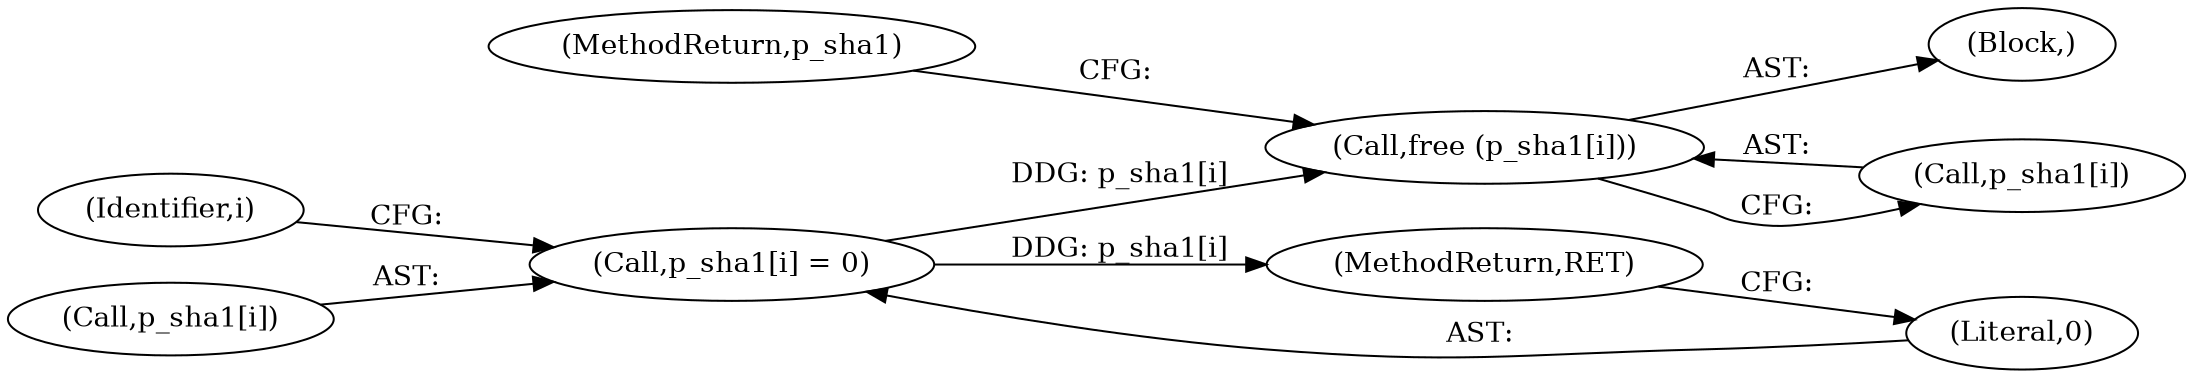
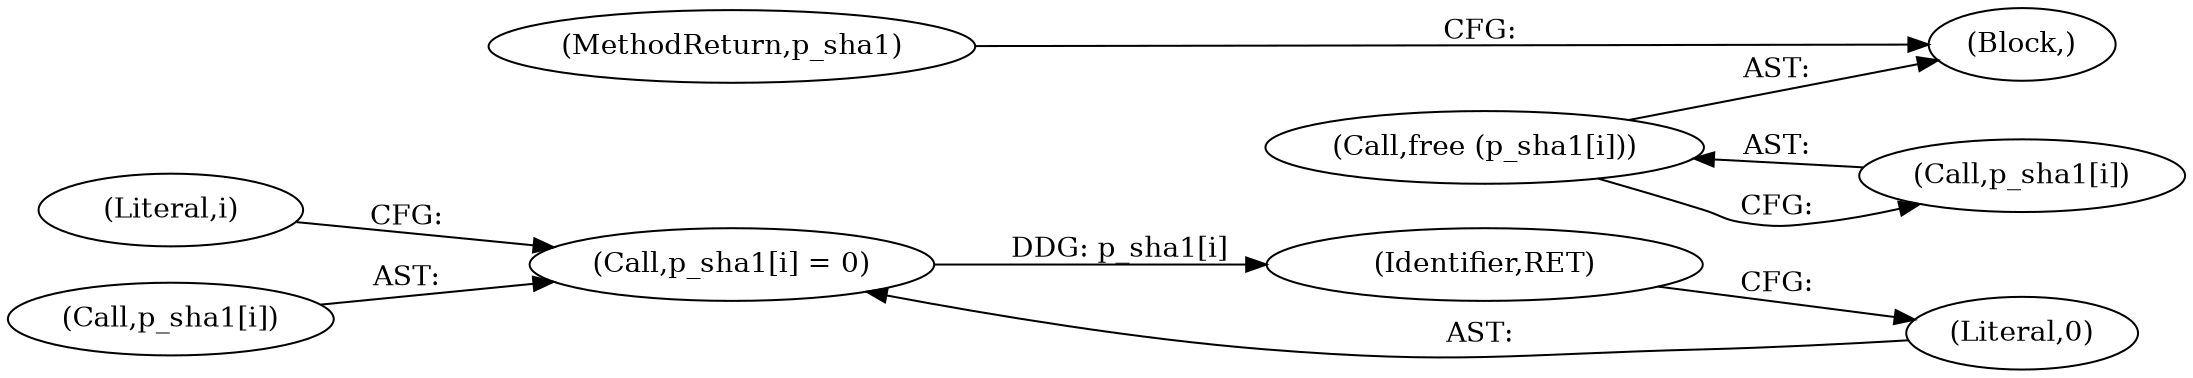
(1103, 96) -> (1442, 45)
(1095, 208) -> none
(171, 210) -> (171, 210)
(1485, 265) -> (1485, 265)
